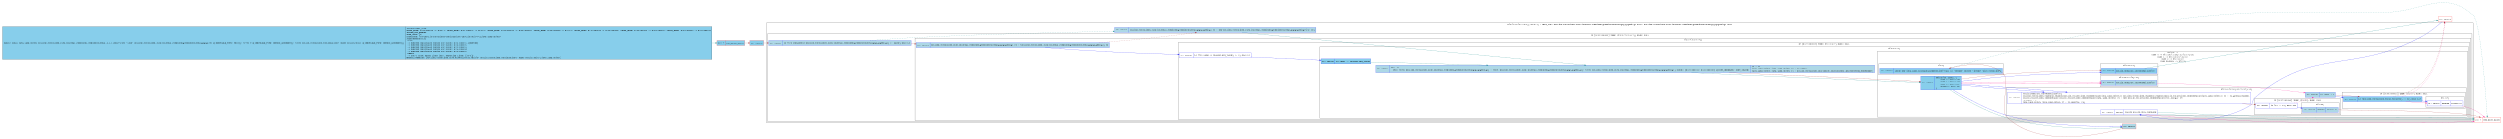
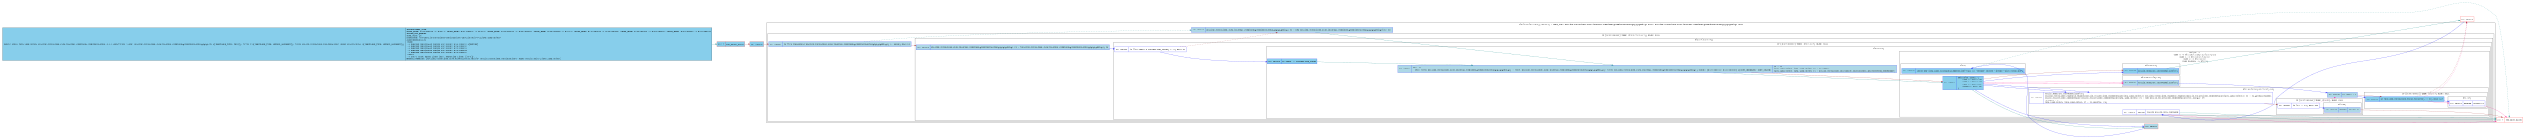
(1140, 39) -> (1228, 40)
(2230, 86) -> (2253, 86)
(2020, 127) -> (2042, 127)
